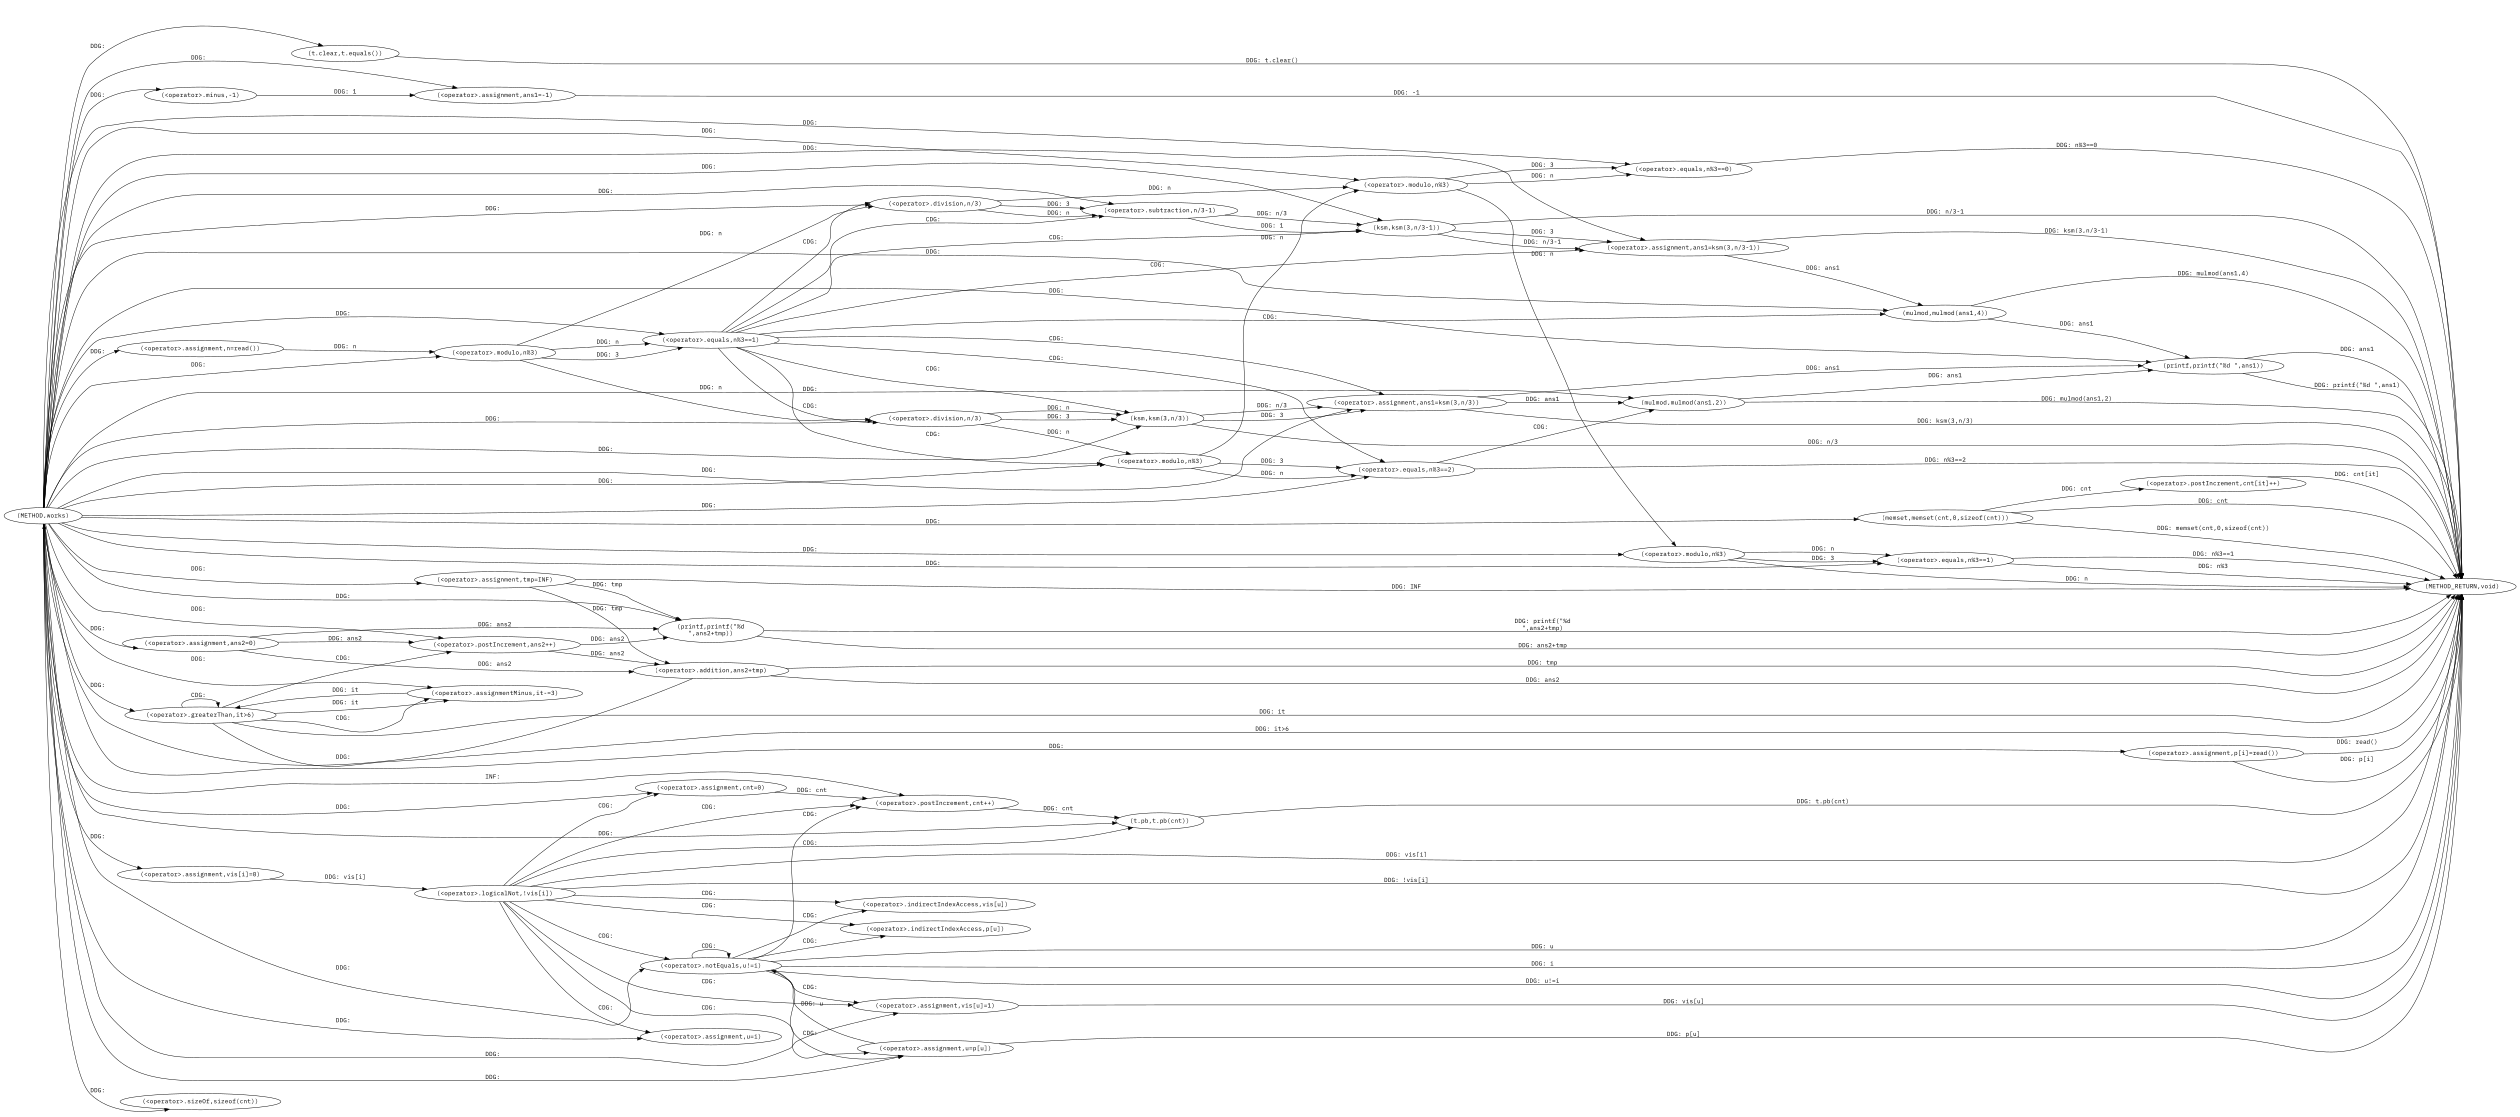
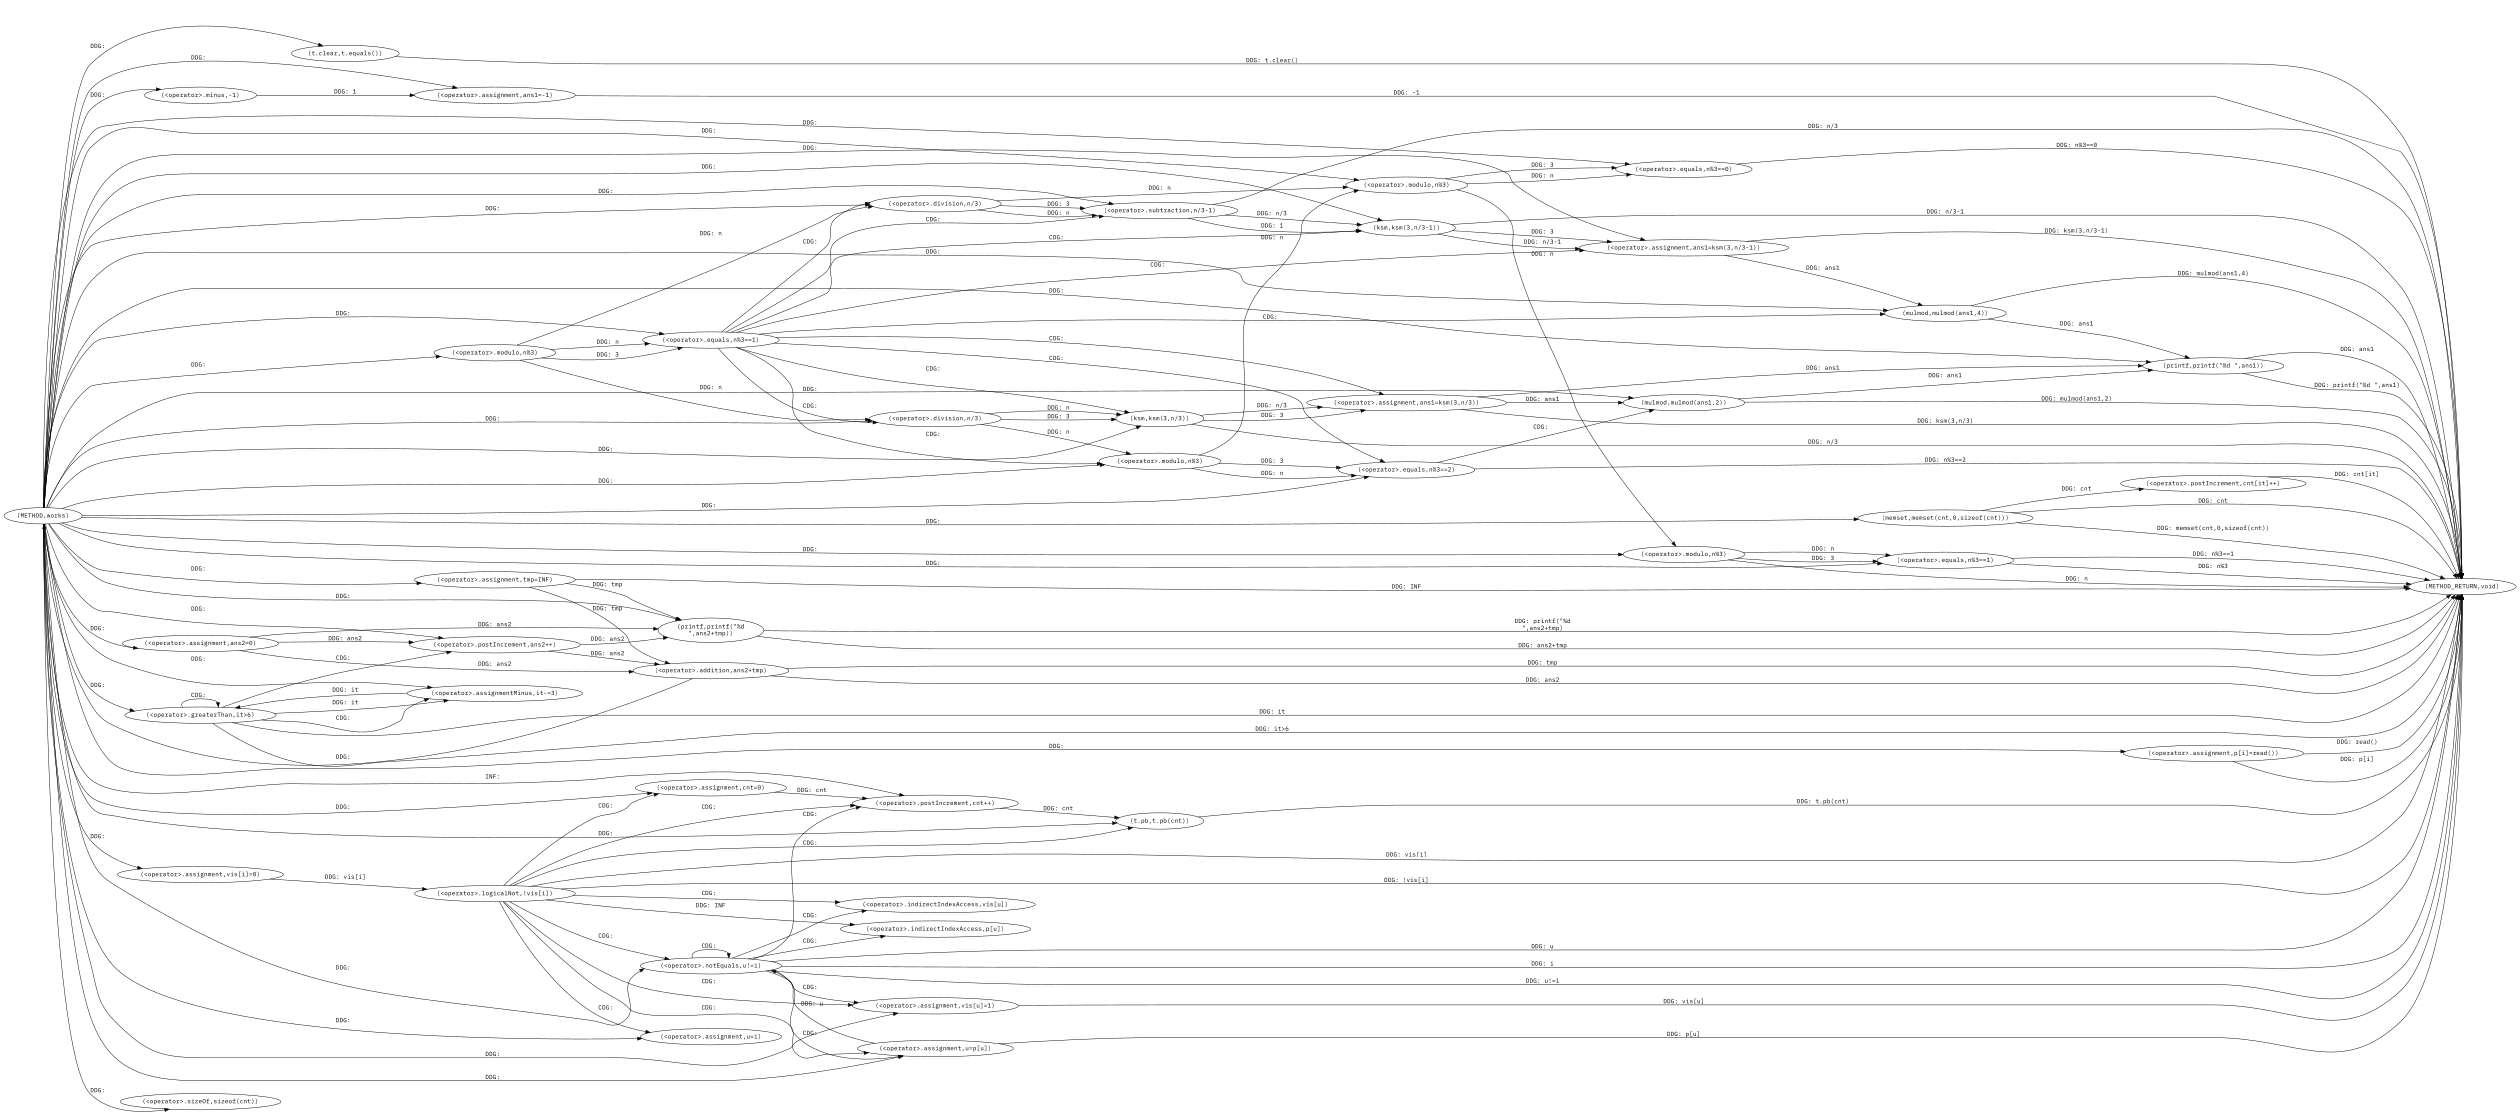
none -> (2009, 130)
(200, 349) -> none
(712, 477) -> none
(711, 906) -> (711, 906)
